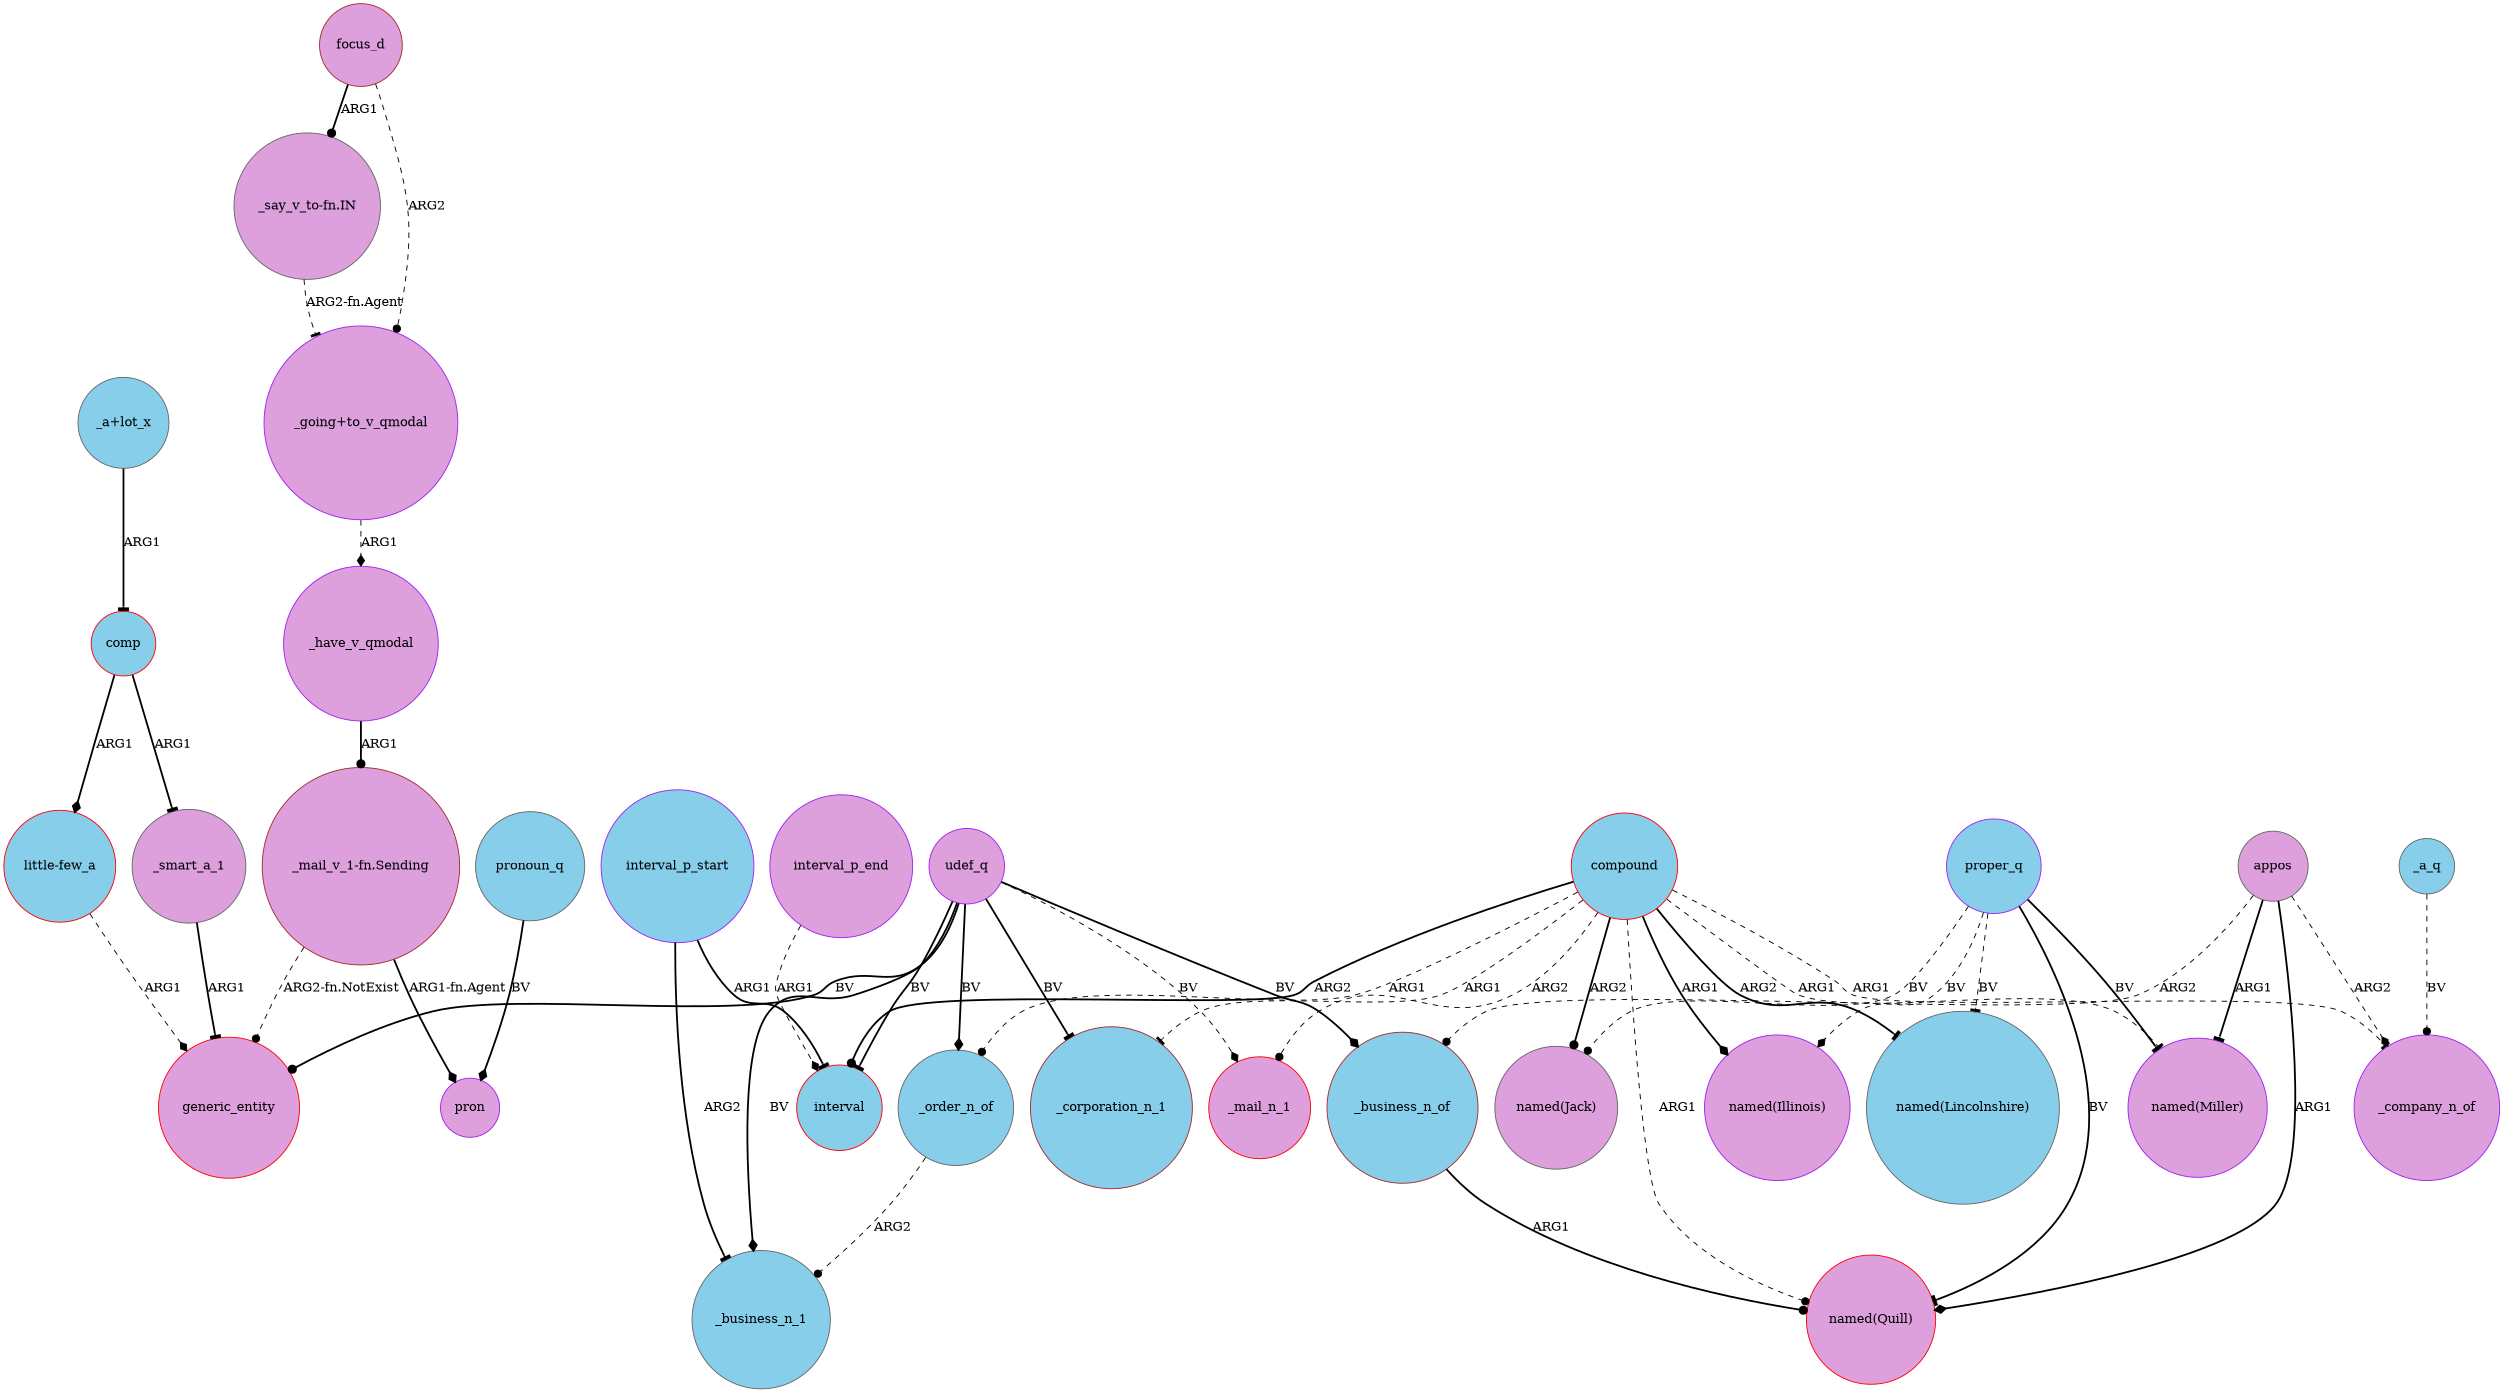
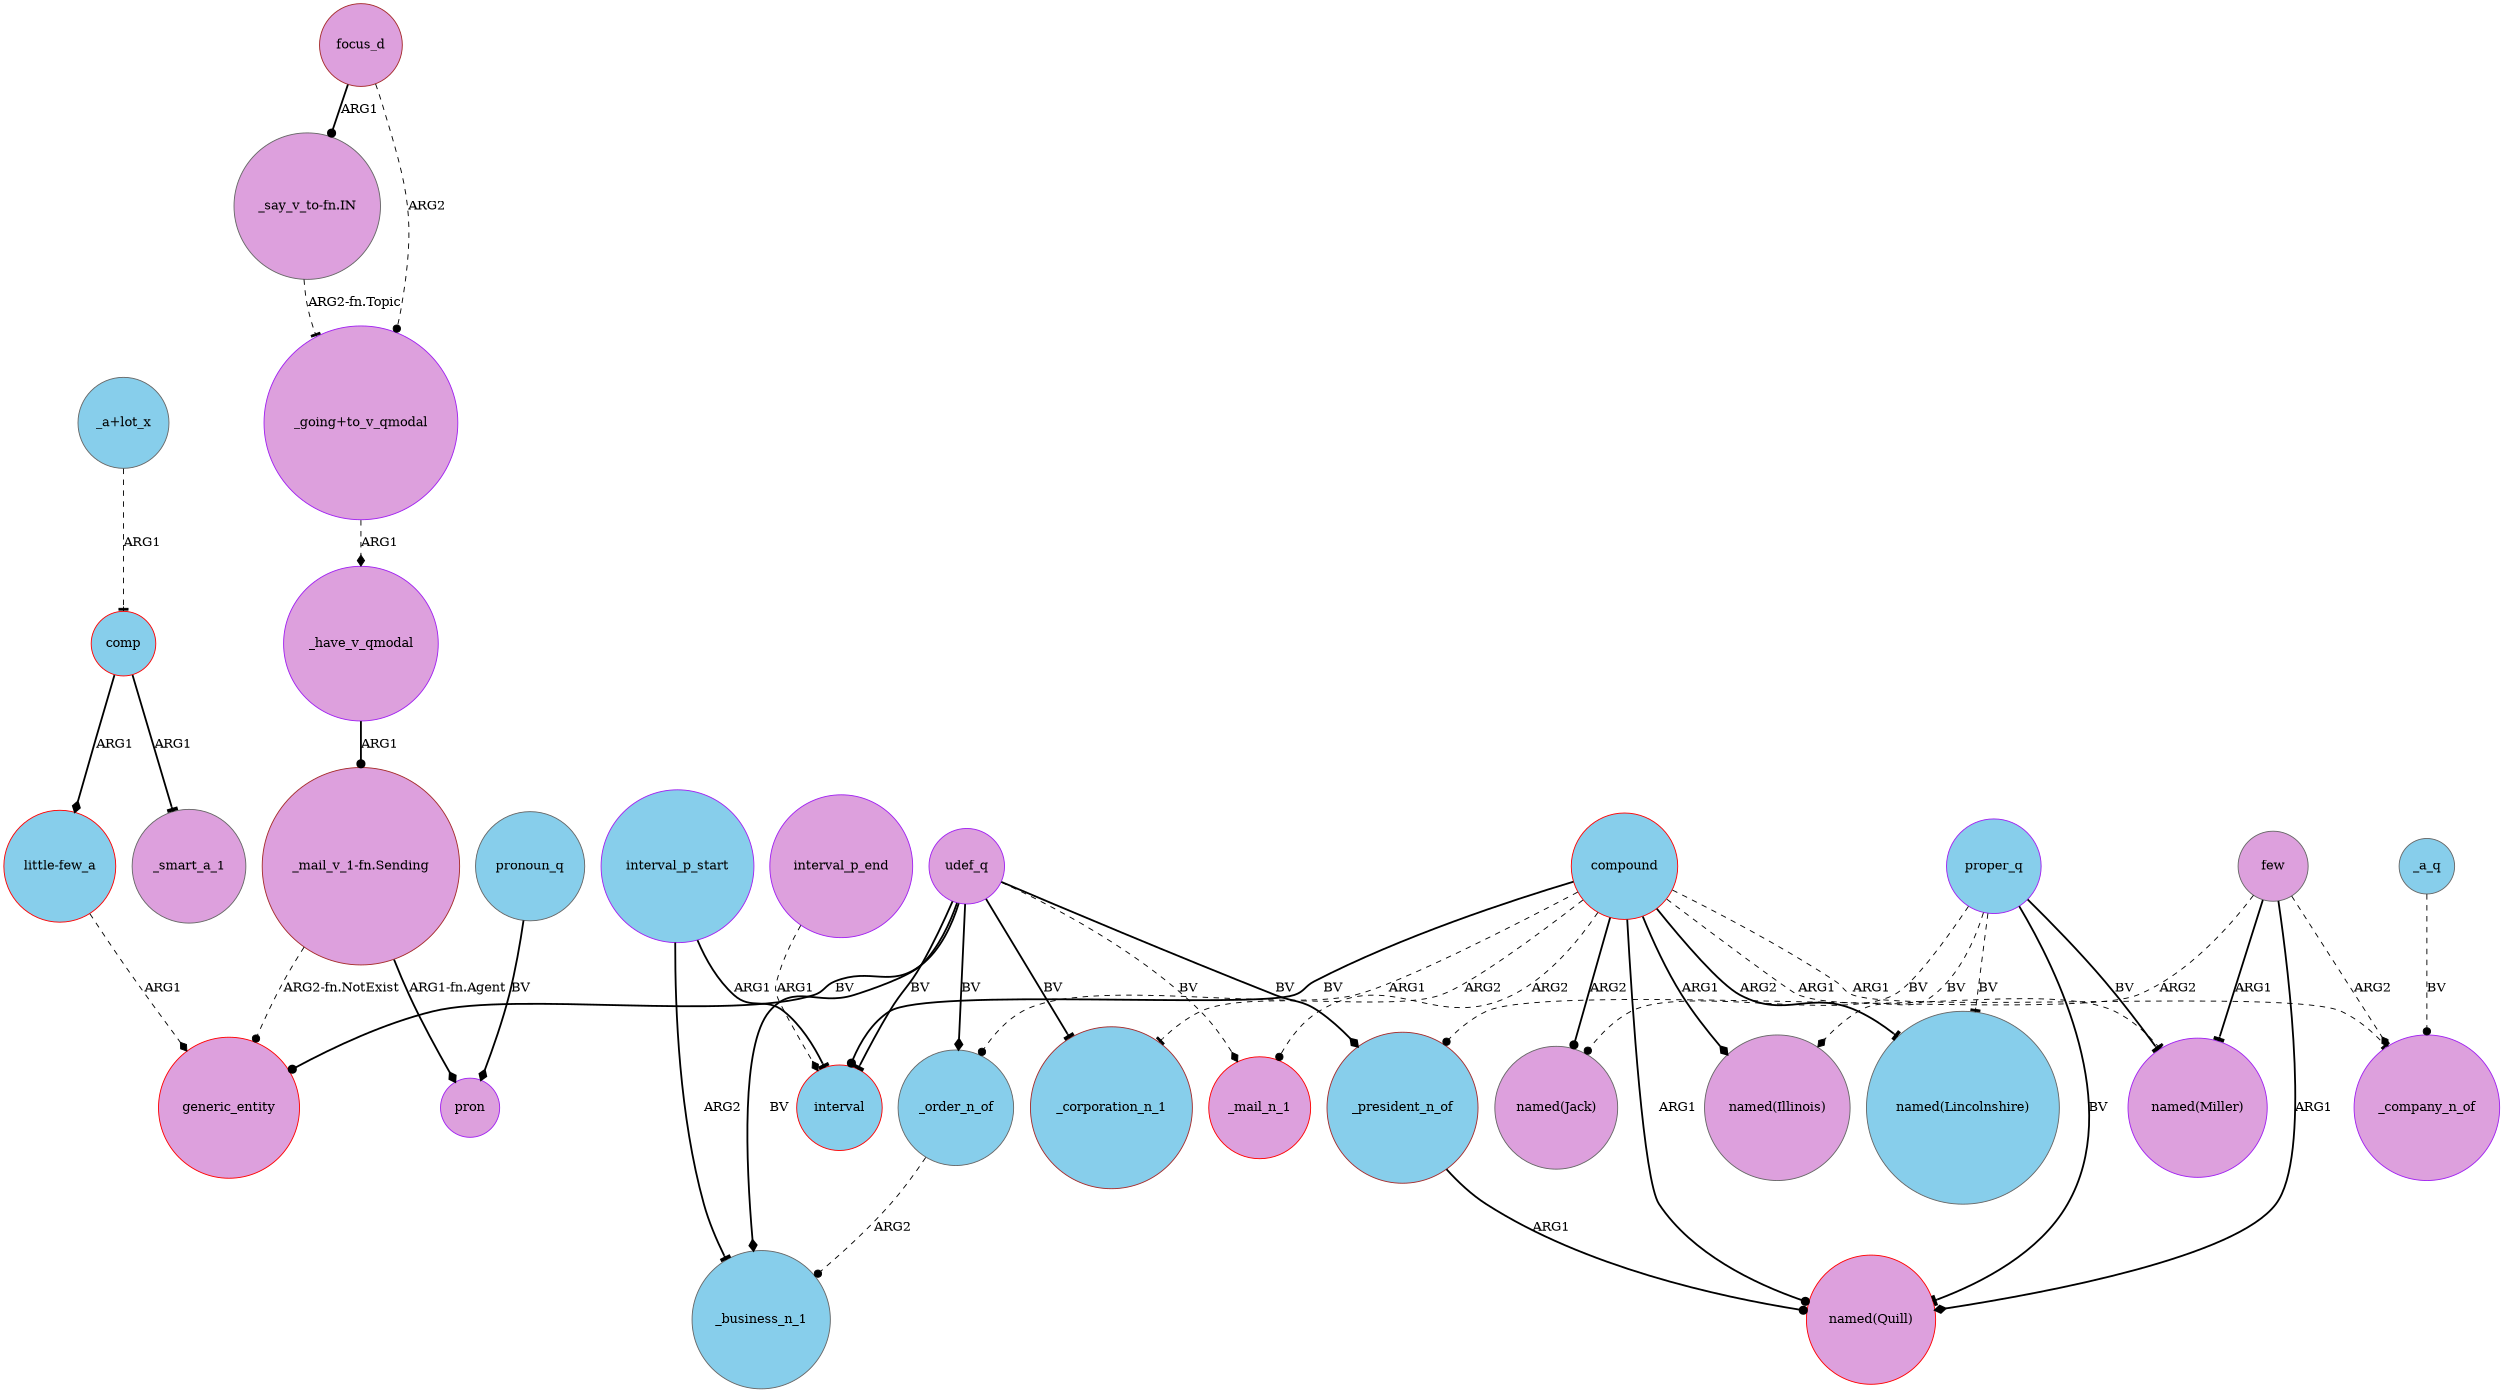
(355, 303) -> (355, 303)
(123, 537) -> (123, 537)
(2273, 866) -> (2273, 866)
(205, 978) -> none
(1333, 988) -> (1333, 988)
(1483, 988) -> (1483, 988)
(1403, 1108) -> (1403, 1108)
(1777, 1108) -> (1777, 1108)
(1647, 1150) -> (1647, 1150)
